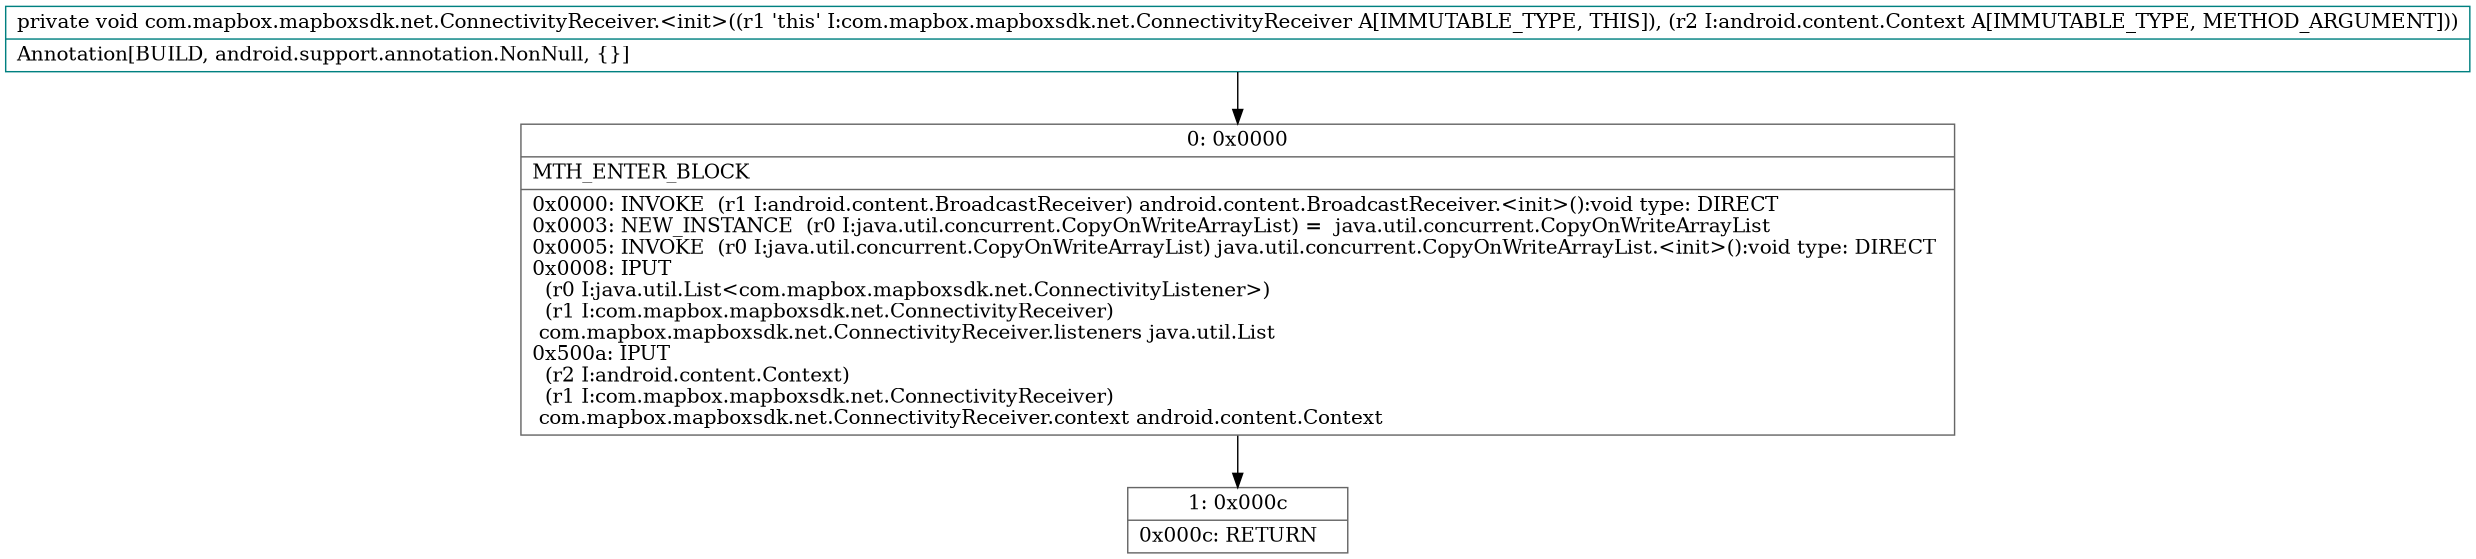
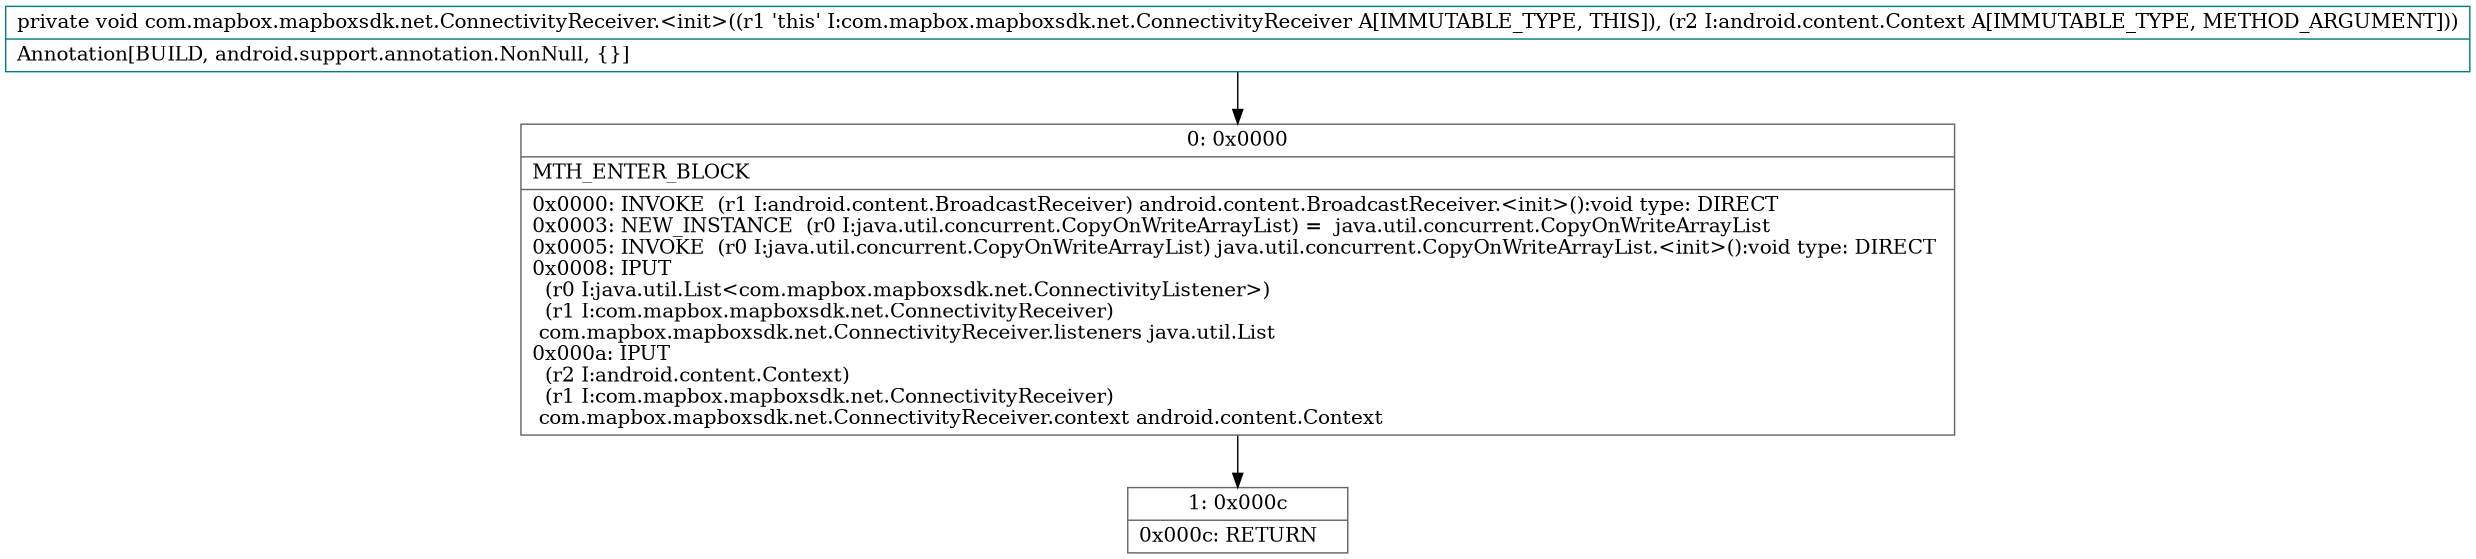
(608, 354) -> (608, 354)
